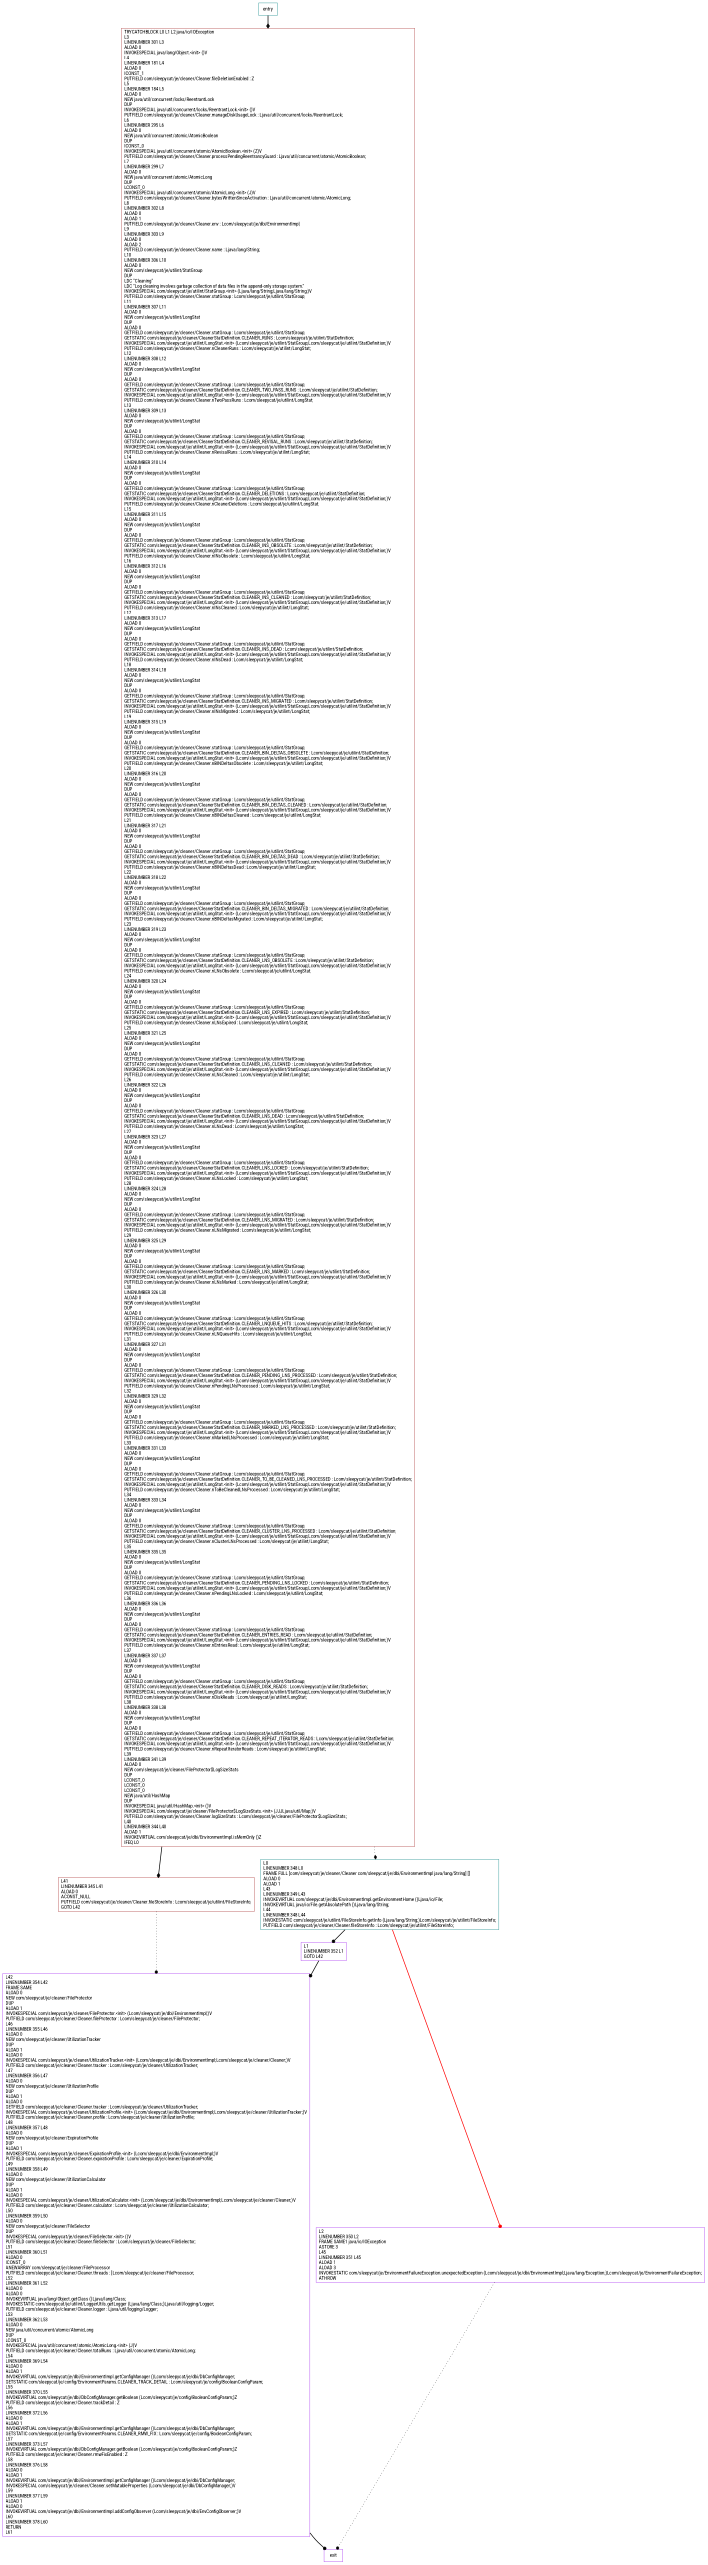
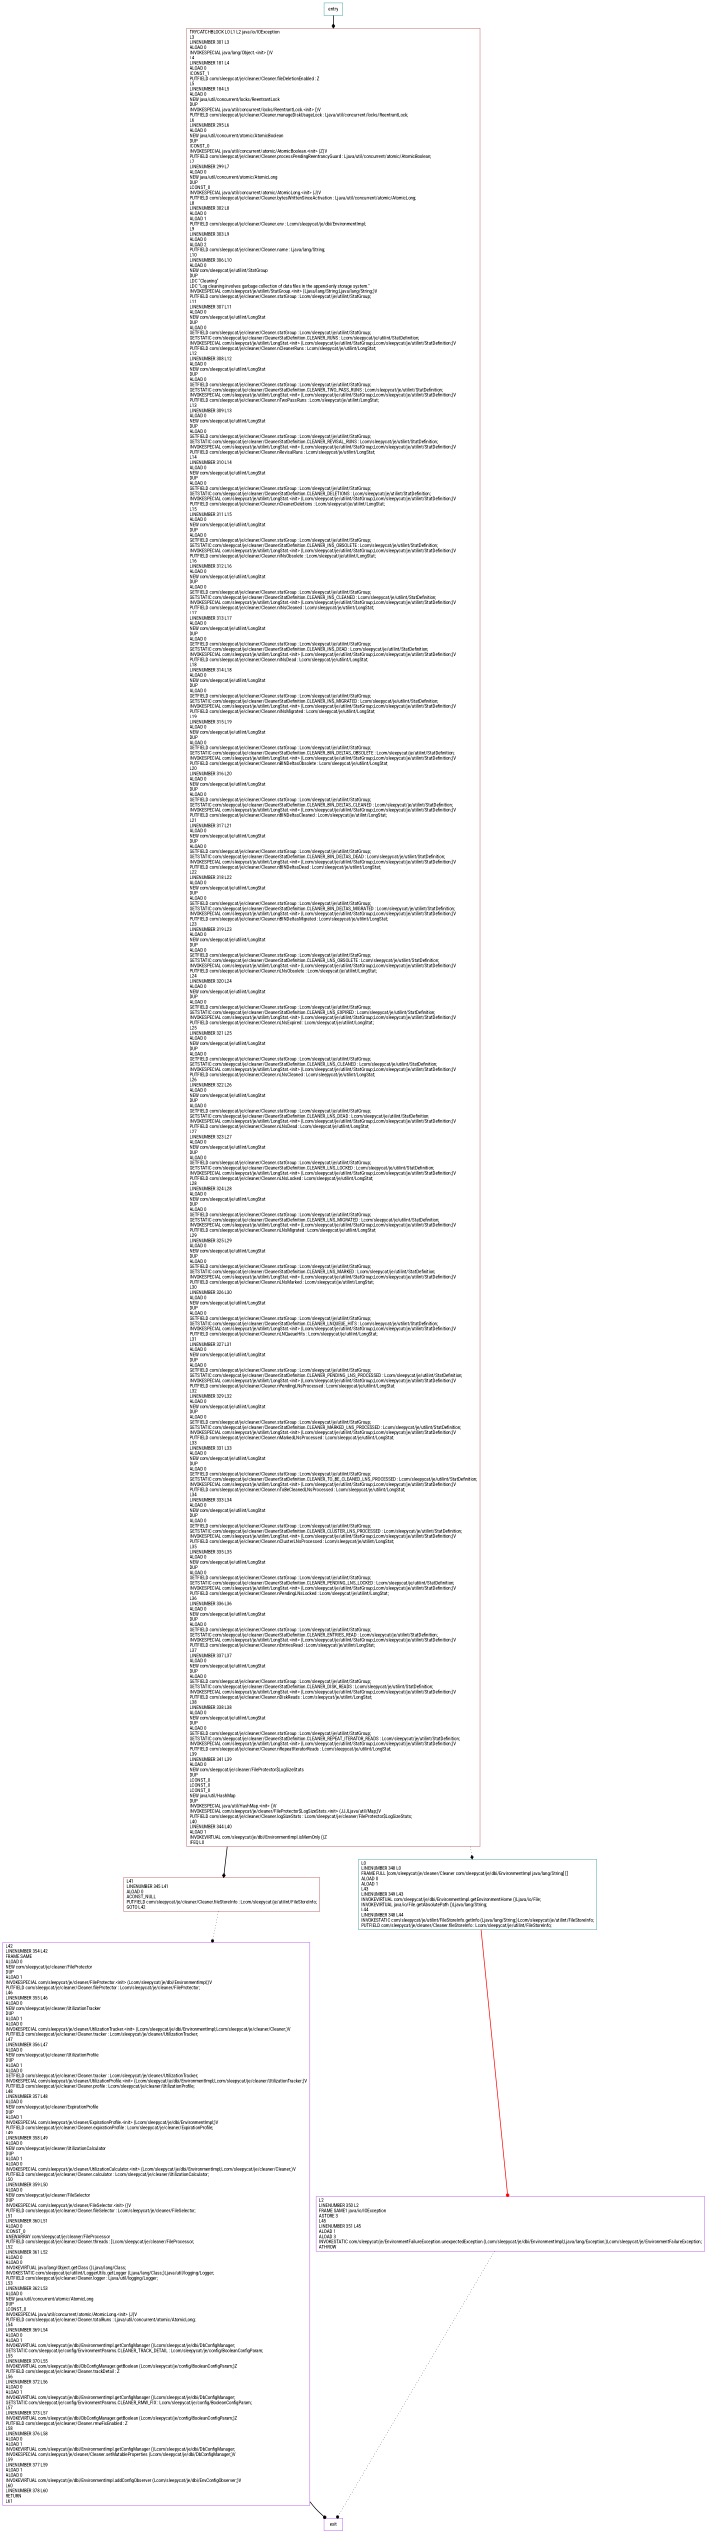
(324, 1952) -> none
